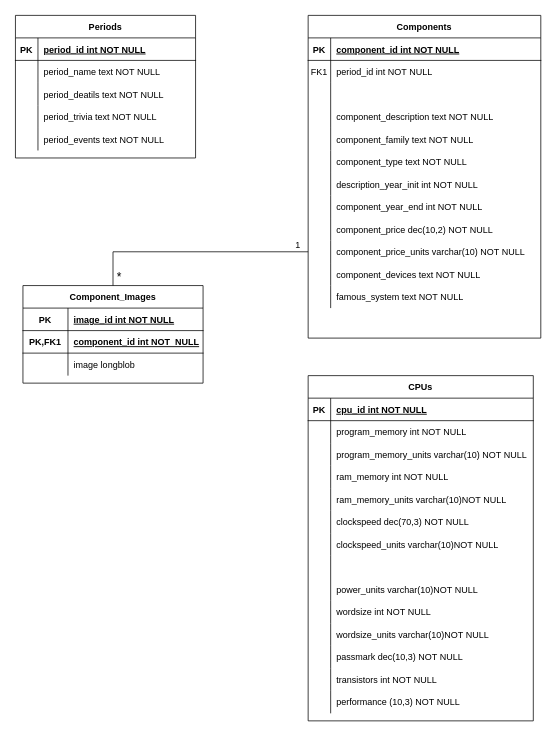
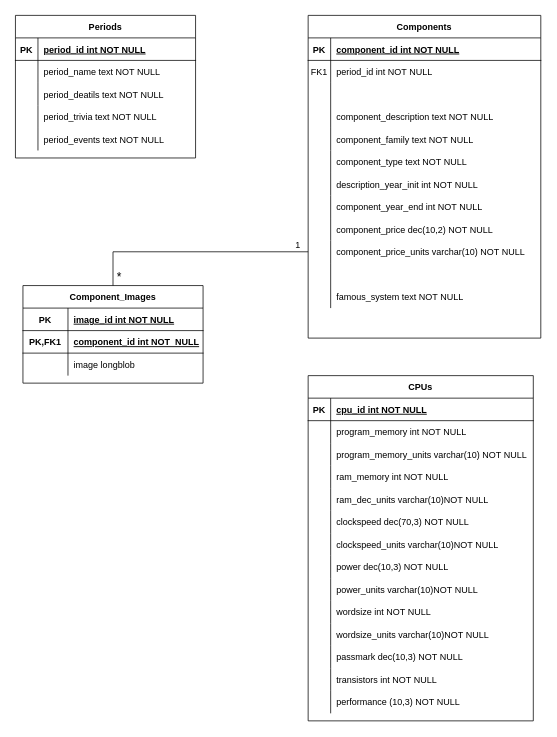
(435, 274) -> none
(423, 500) -> (416, 500)
none -> (432, 567)
